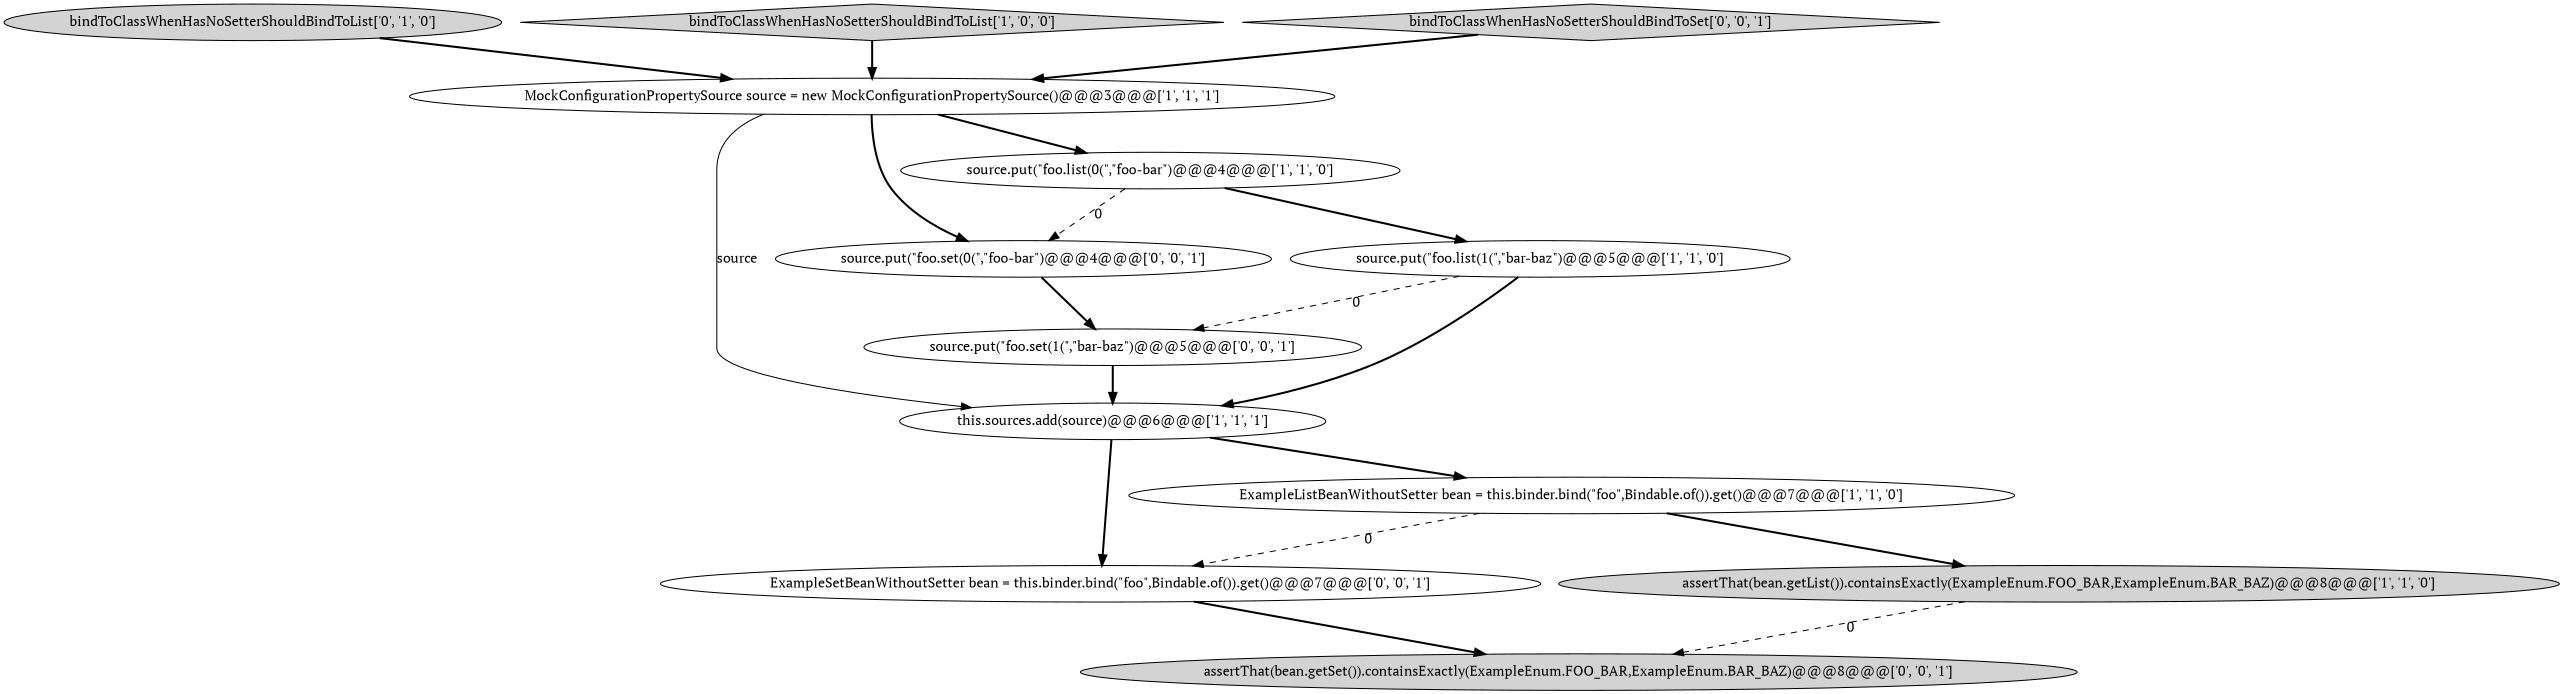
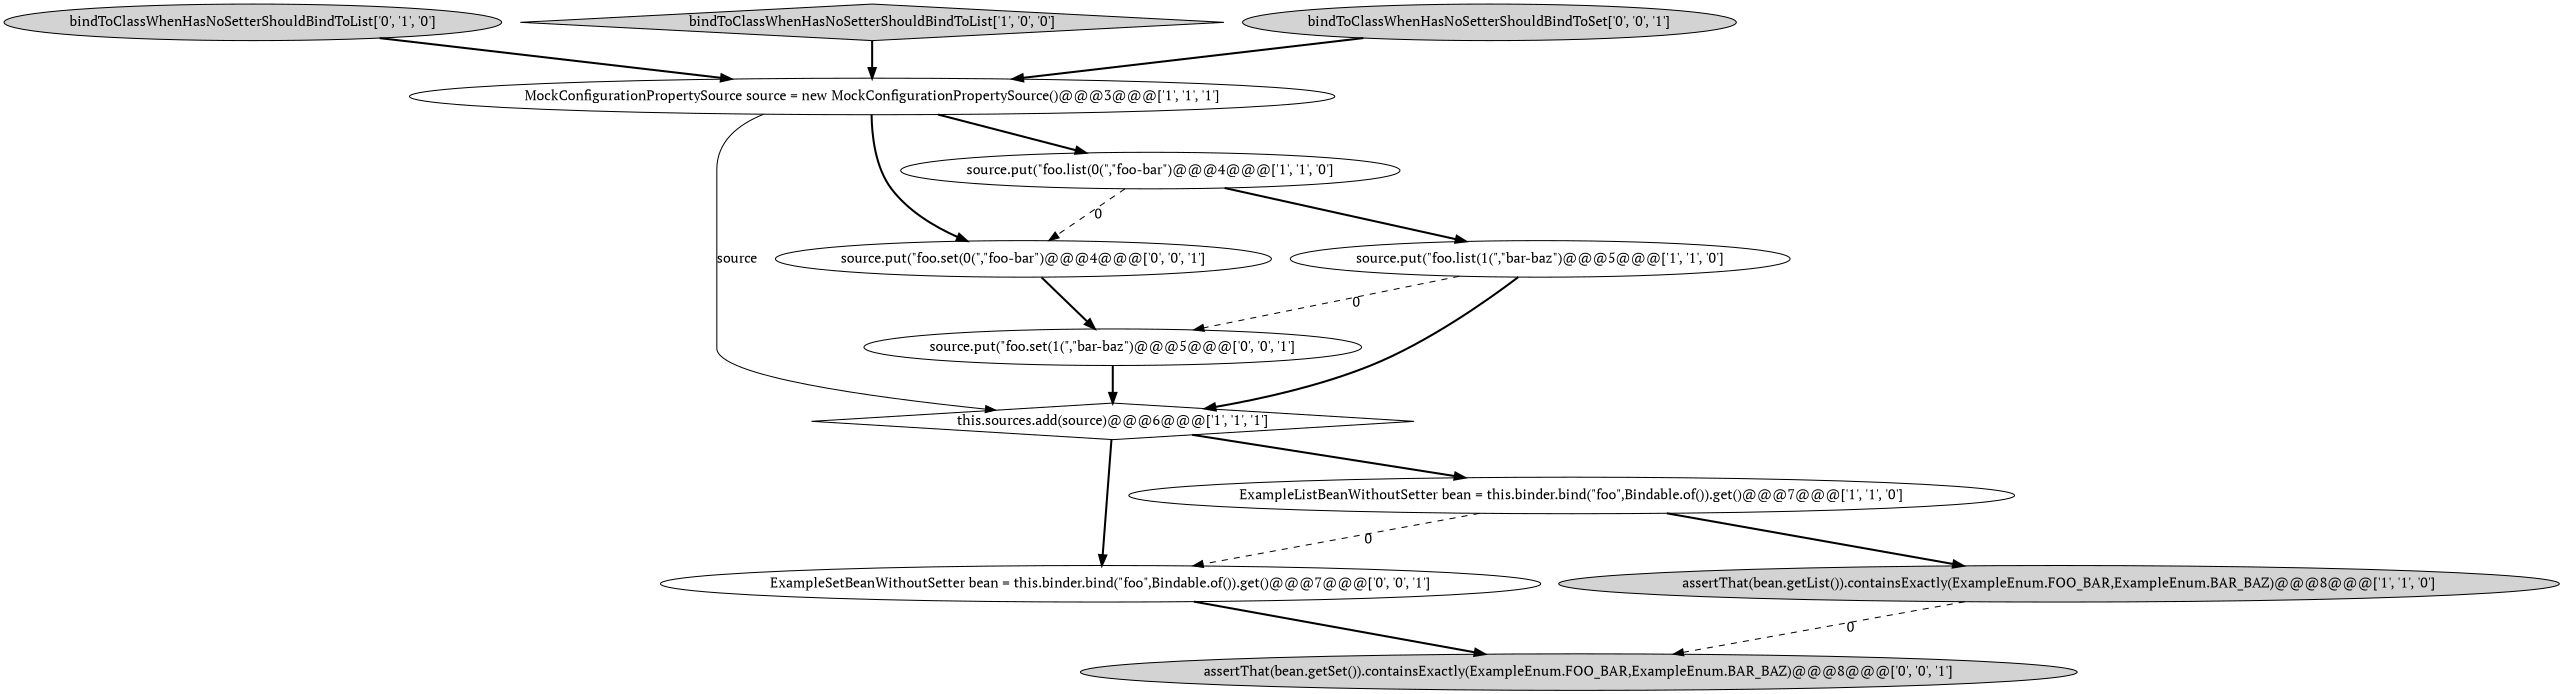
(1591, 22) -> (1489, 22)
(1113, 421) -> (1113, 421)
